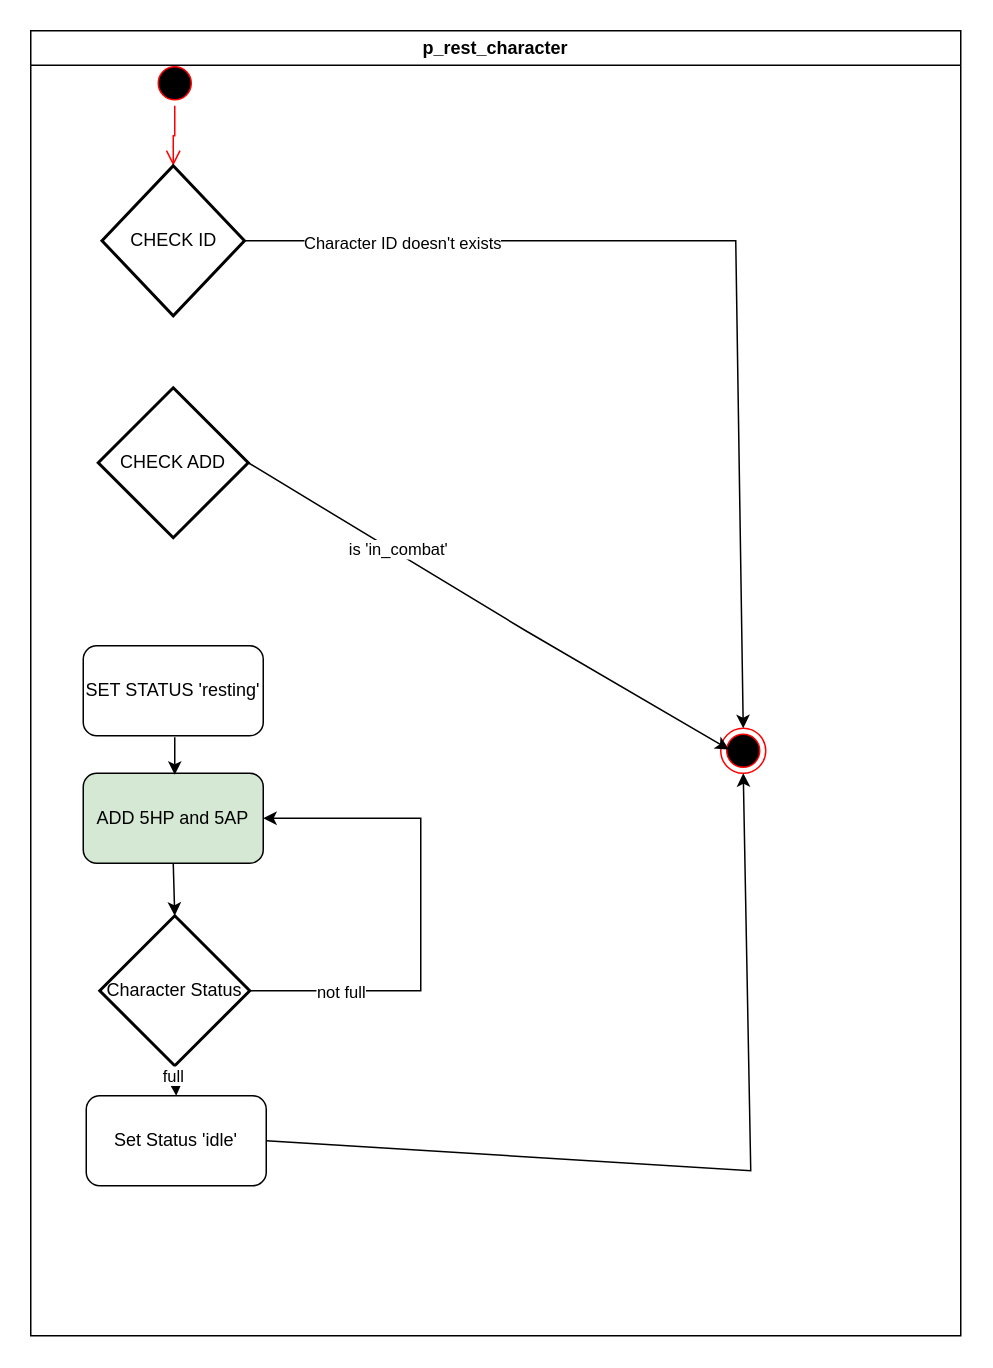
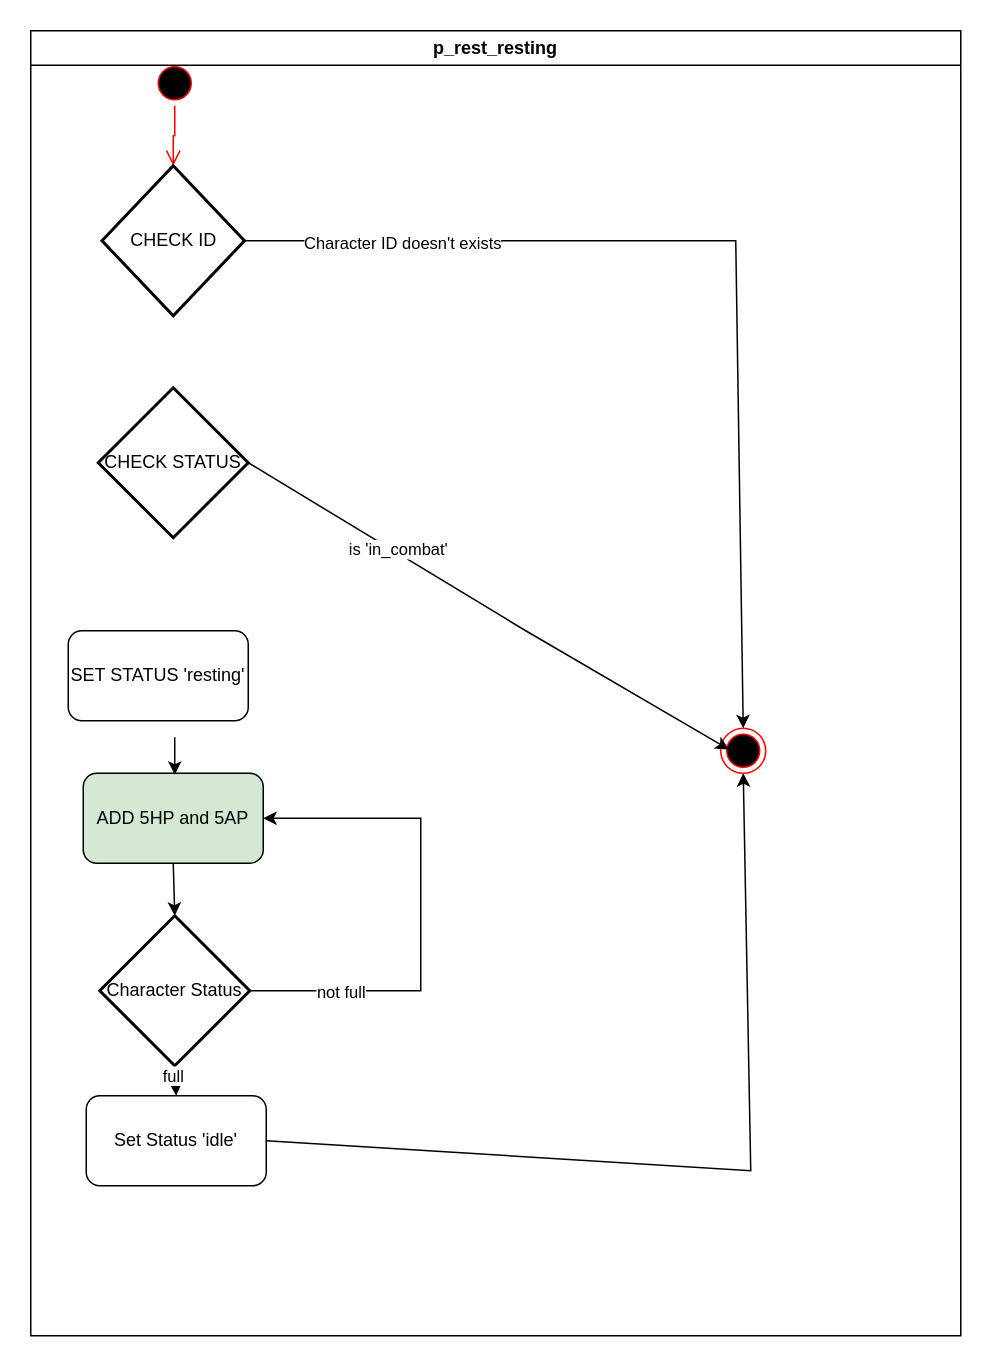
(496, 49) -> (496, 49)
(173, 463) -> (173, 463)
(173, 691) -> (158, 676)
